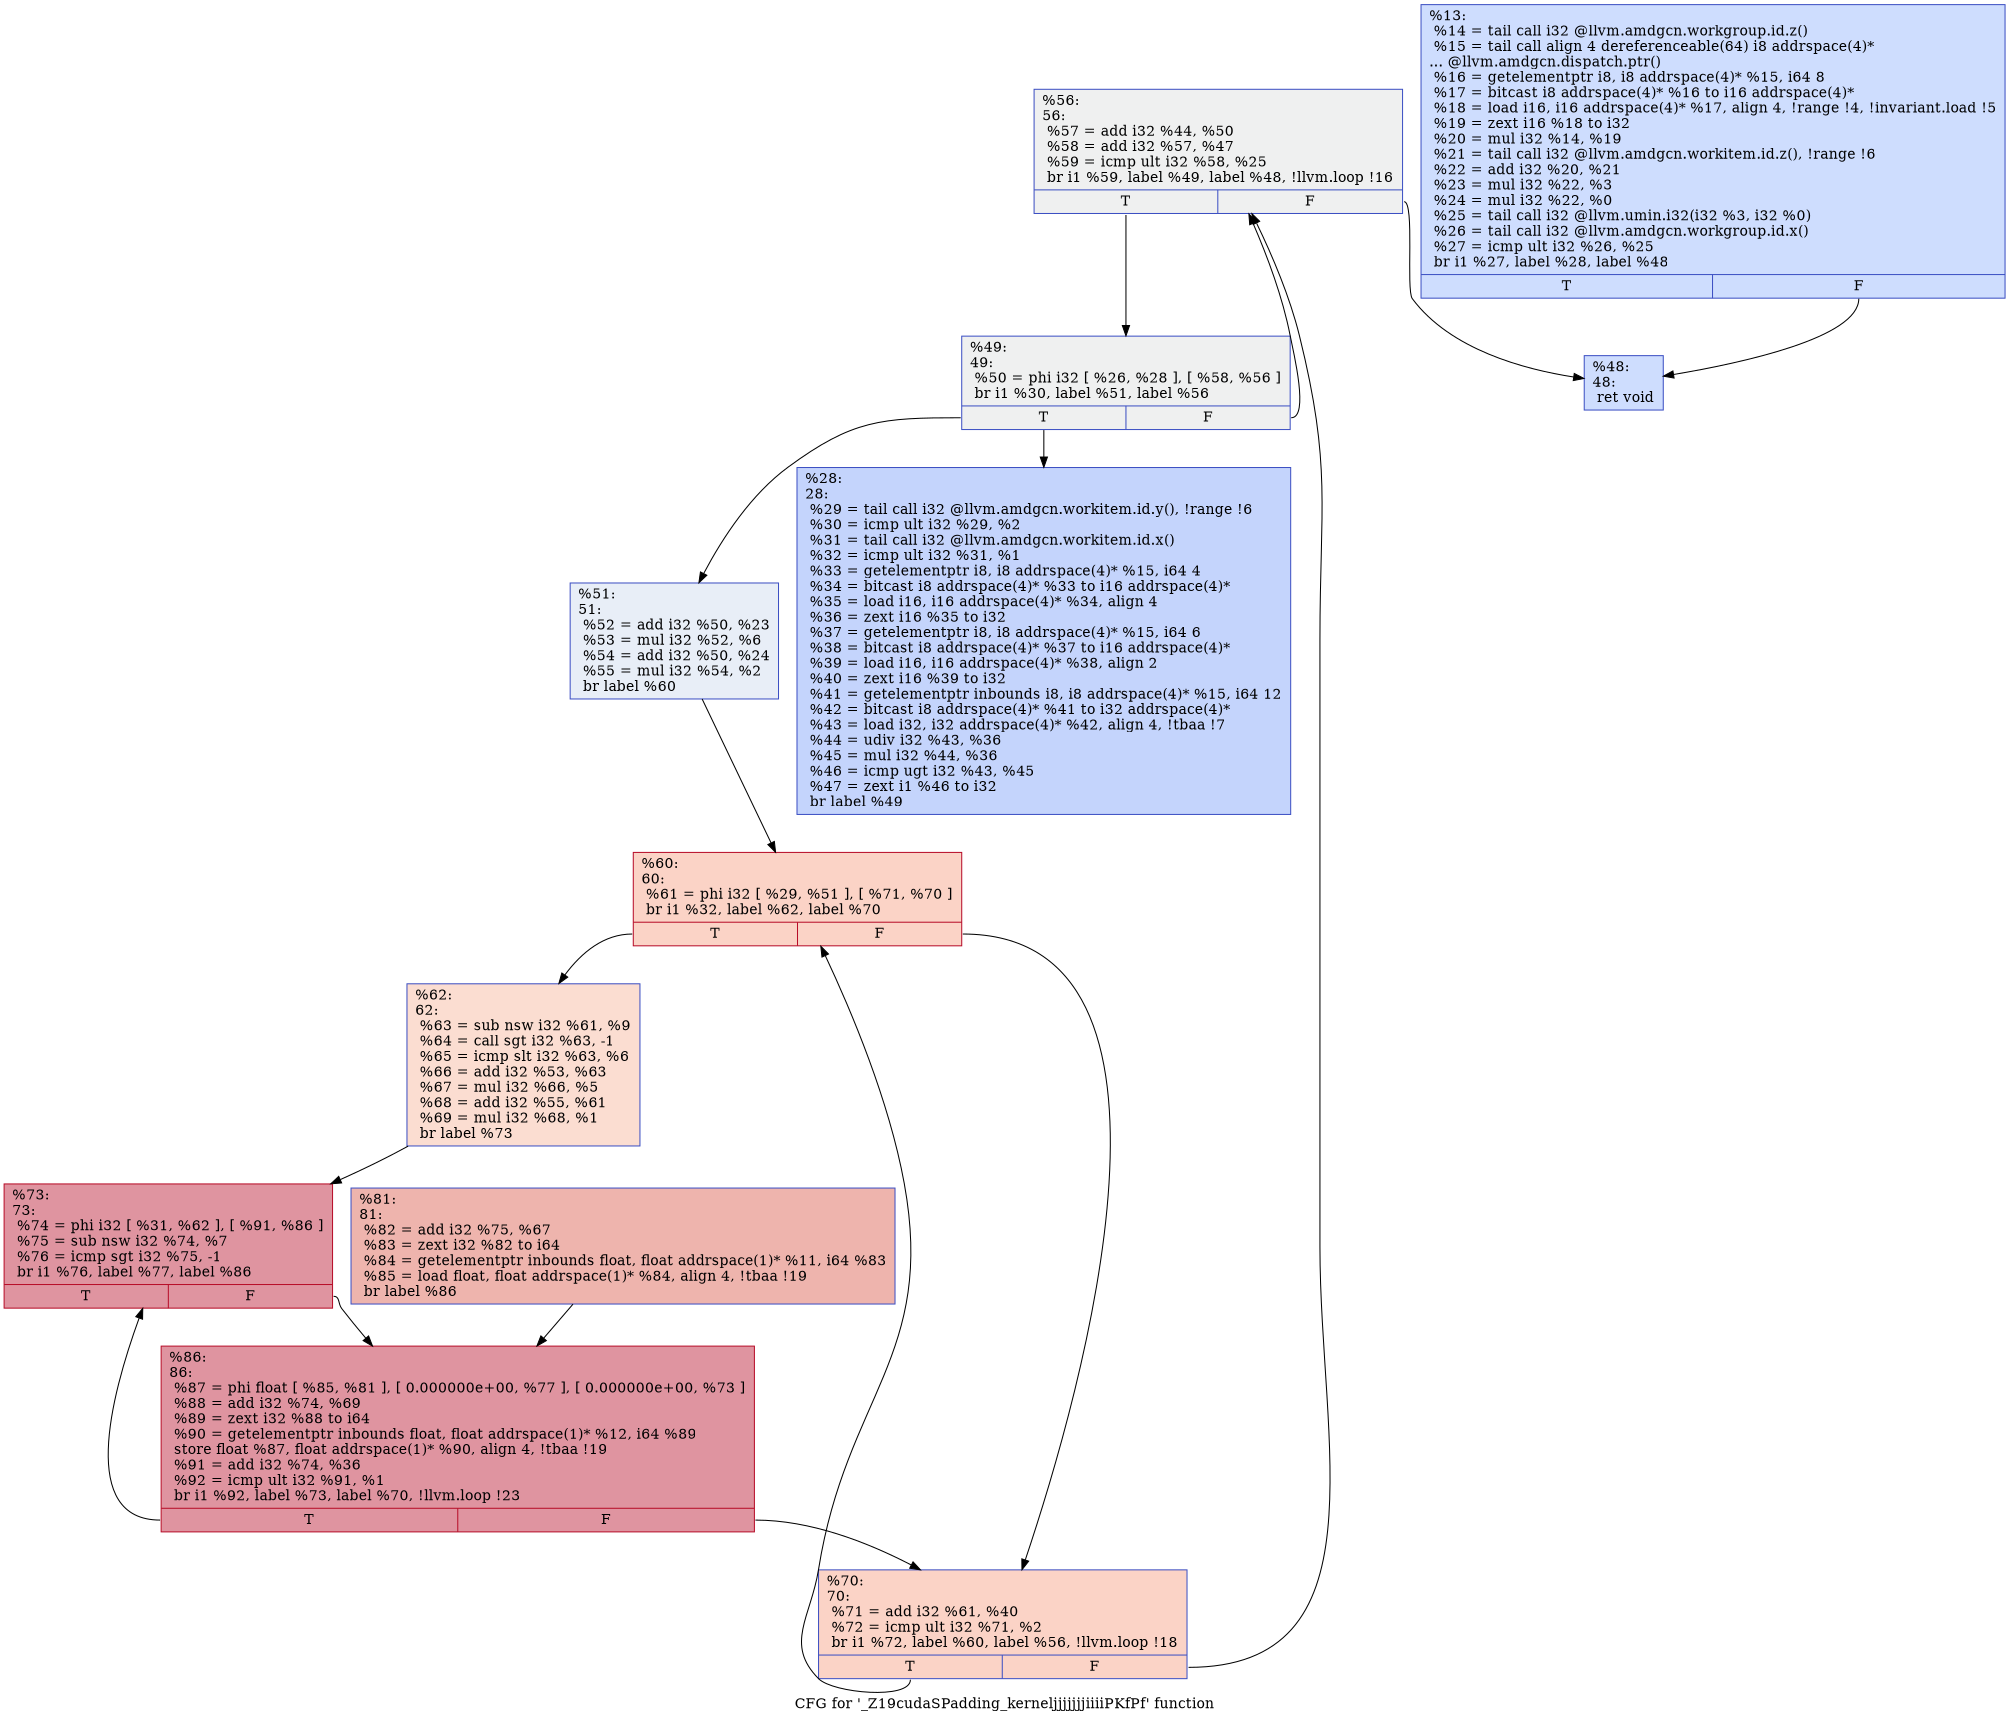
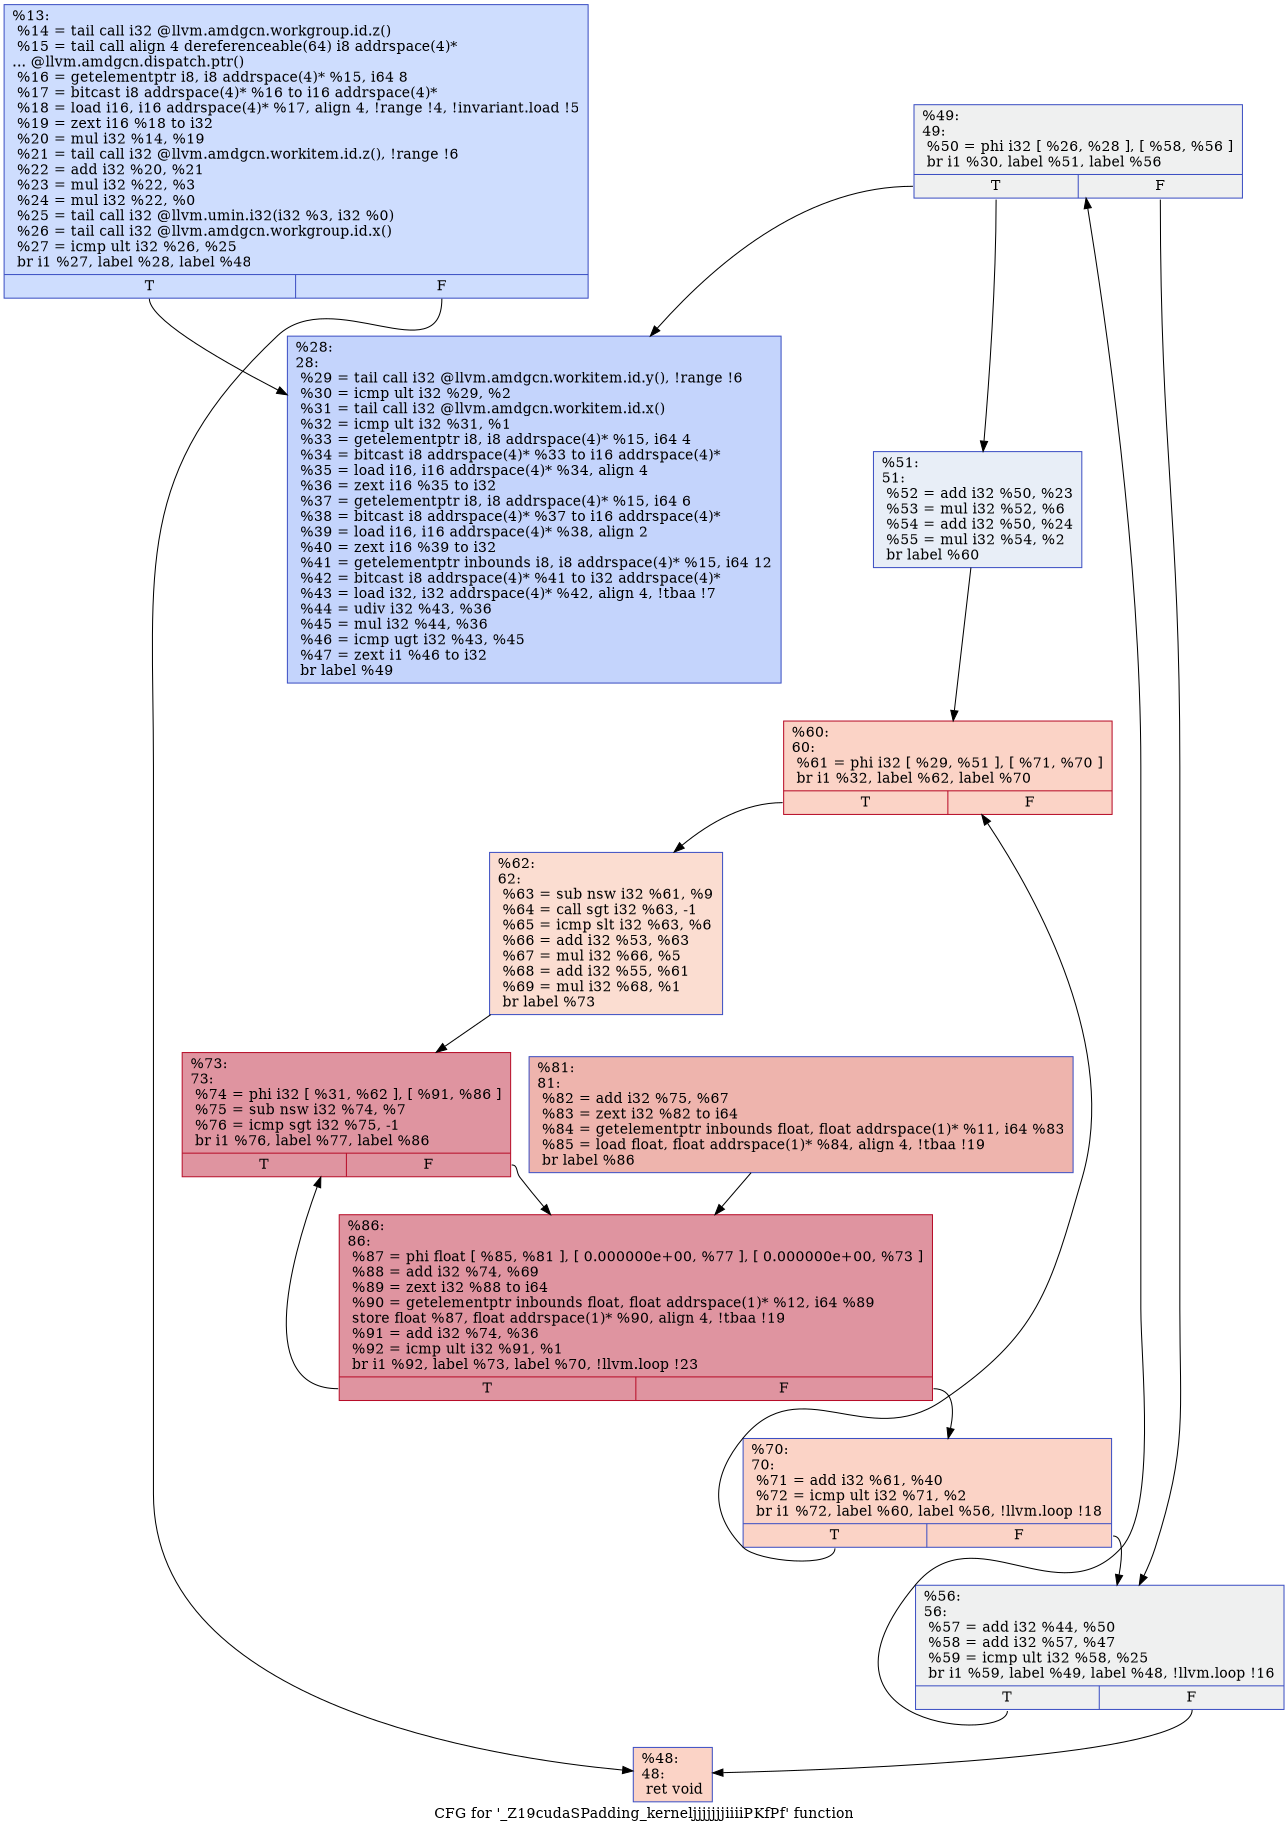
none -> (208, 351)
(1624, 383) -> (673, 1775)
(1105, 1212) -> none
